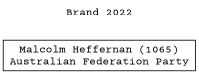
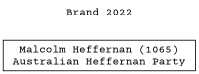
(99, 55) -> (99, 55)
